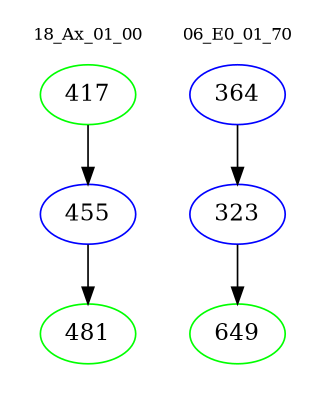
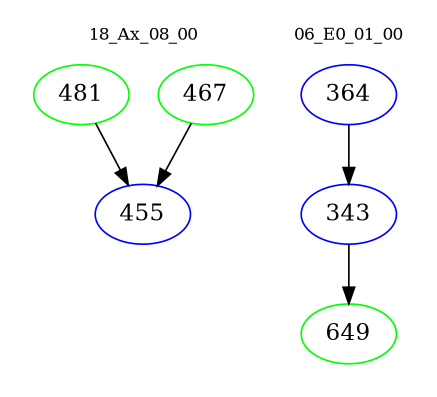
(88, 36) -> (144, 36)
(238, 36) -> (349, 36)
(88, 95) -> (206, 95)
(238, 214) -> (349, 214)
(88, 266) -> (108, 147)
